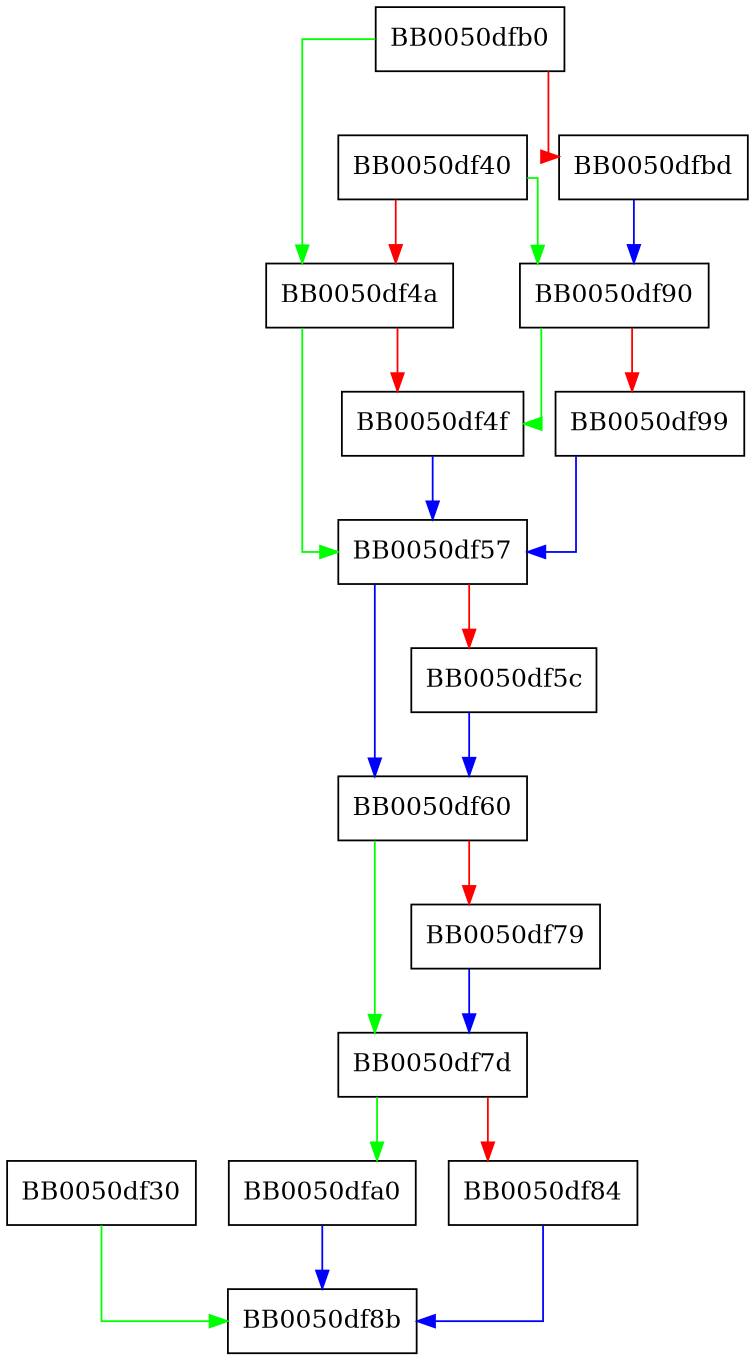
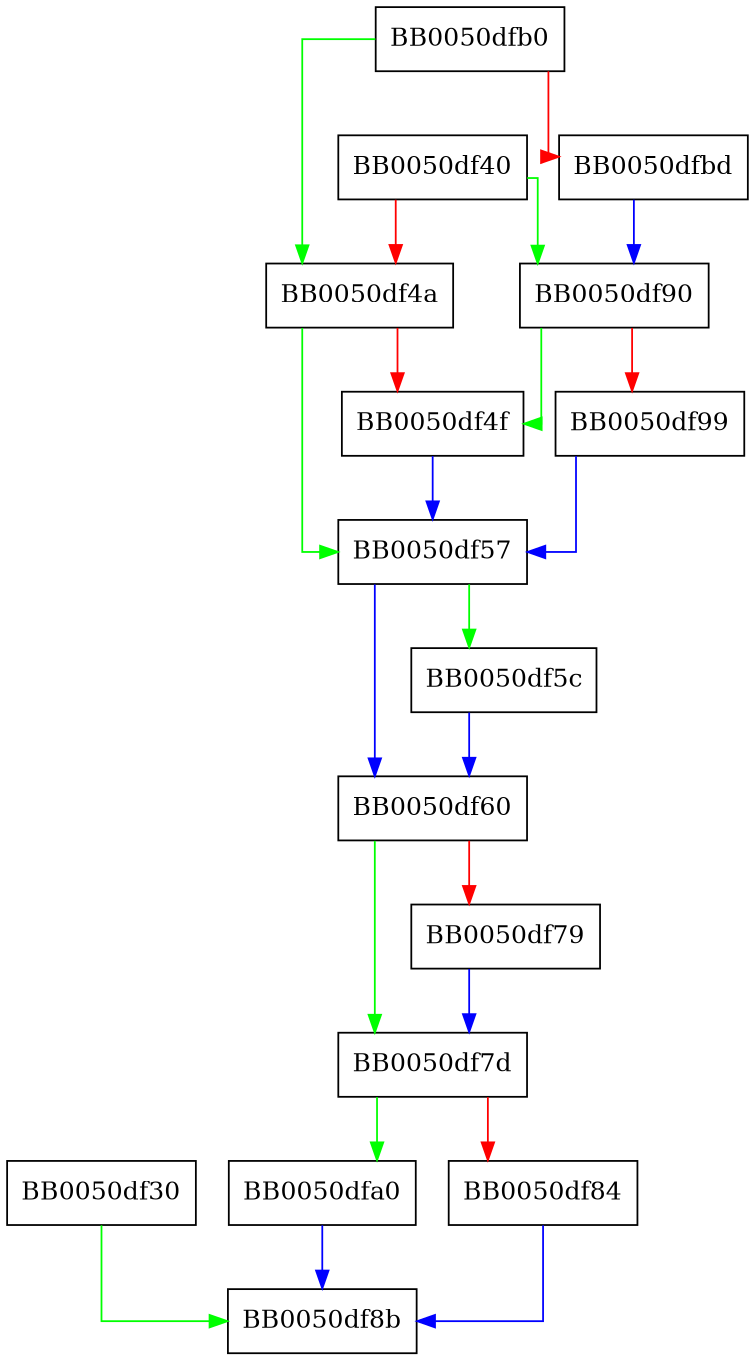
(469, 607) -> (469, 607)
